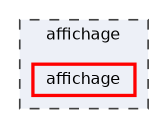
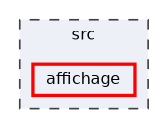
(84, 35) -> (84, 35)
